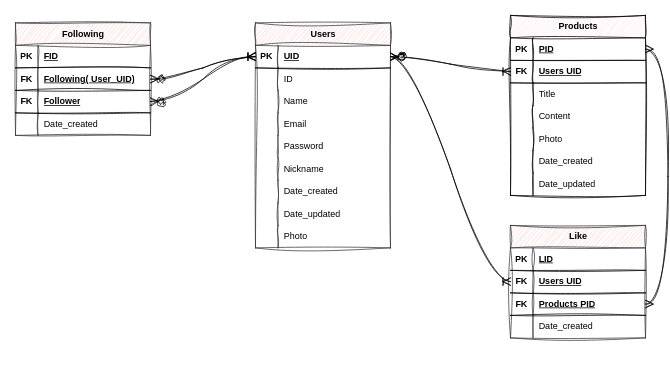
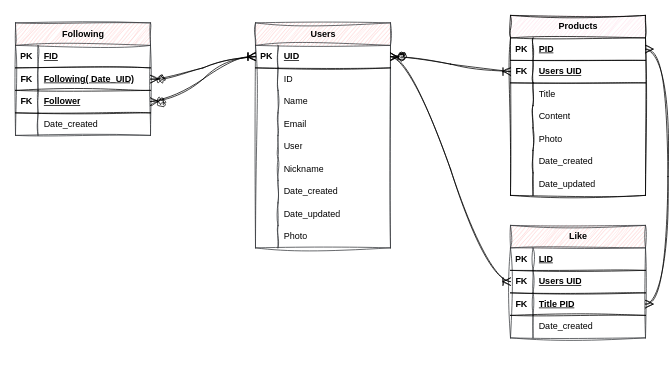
(90, 79) -> (90, 79)
(304, 147) -> (294, 147)
(568, 304) -> (558, 304)
